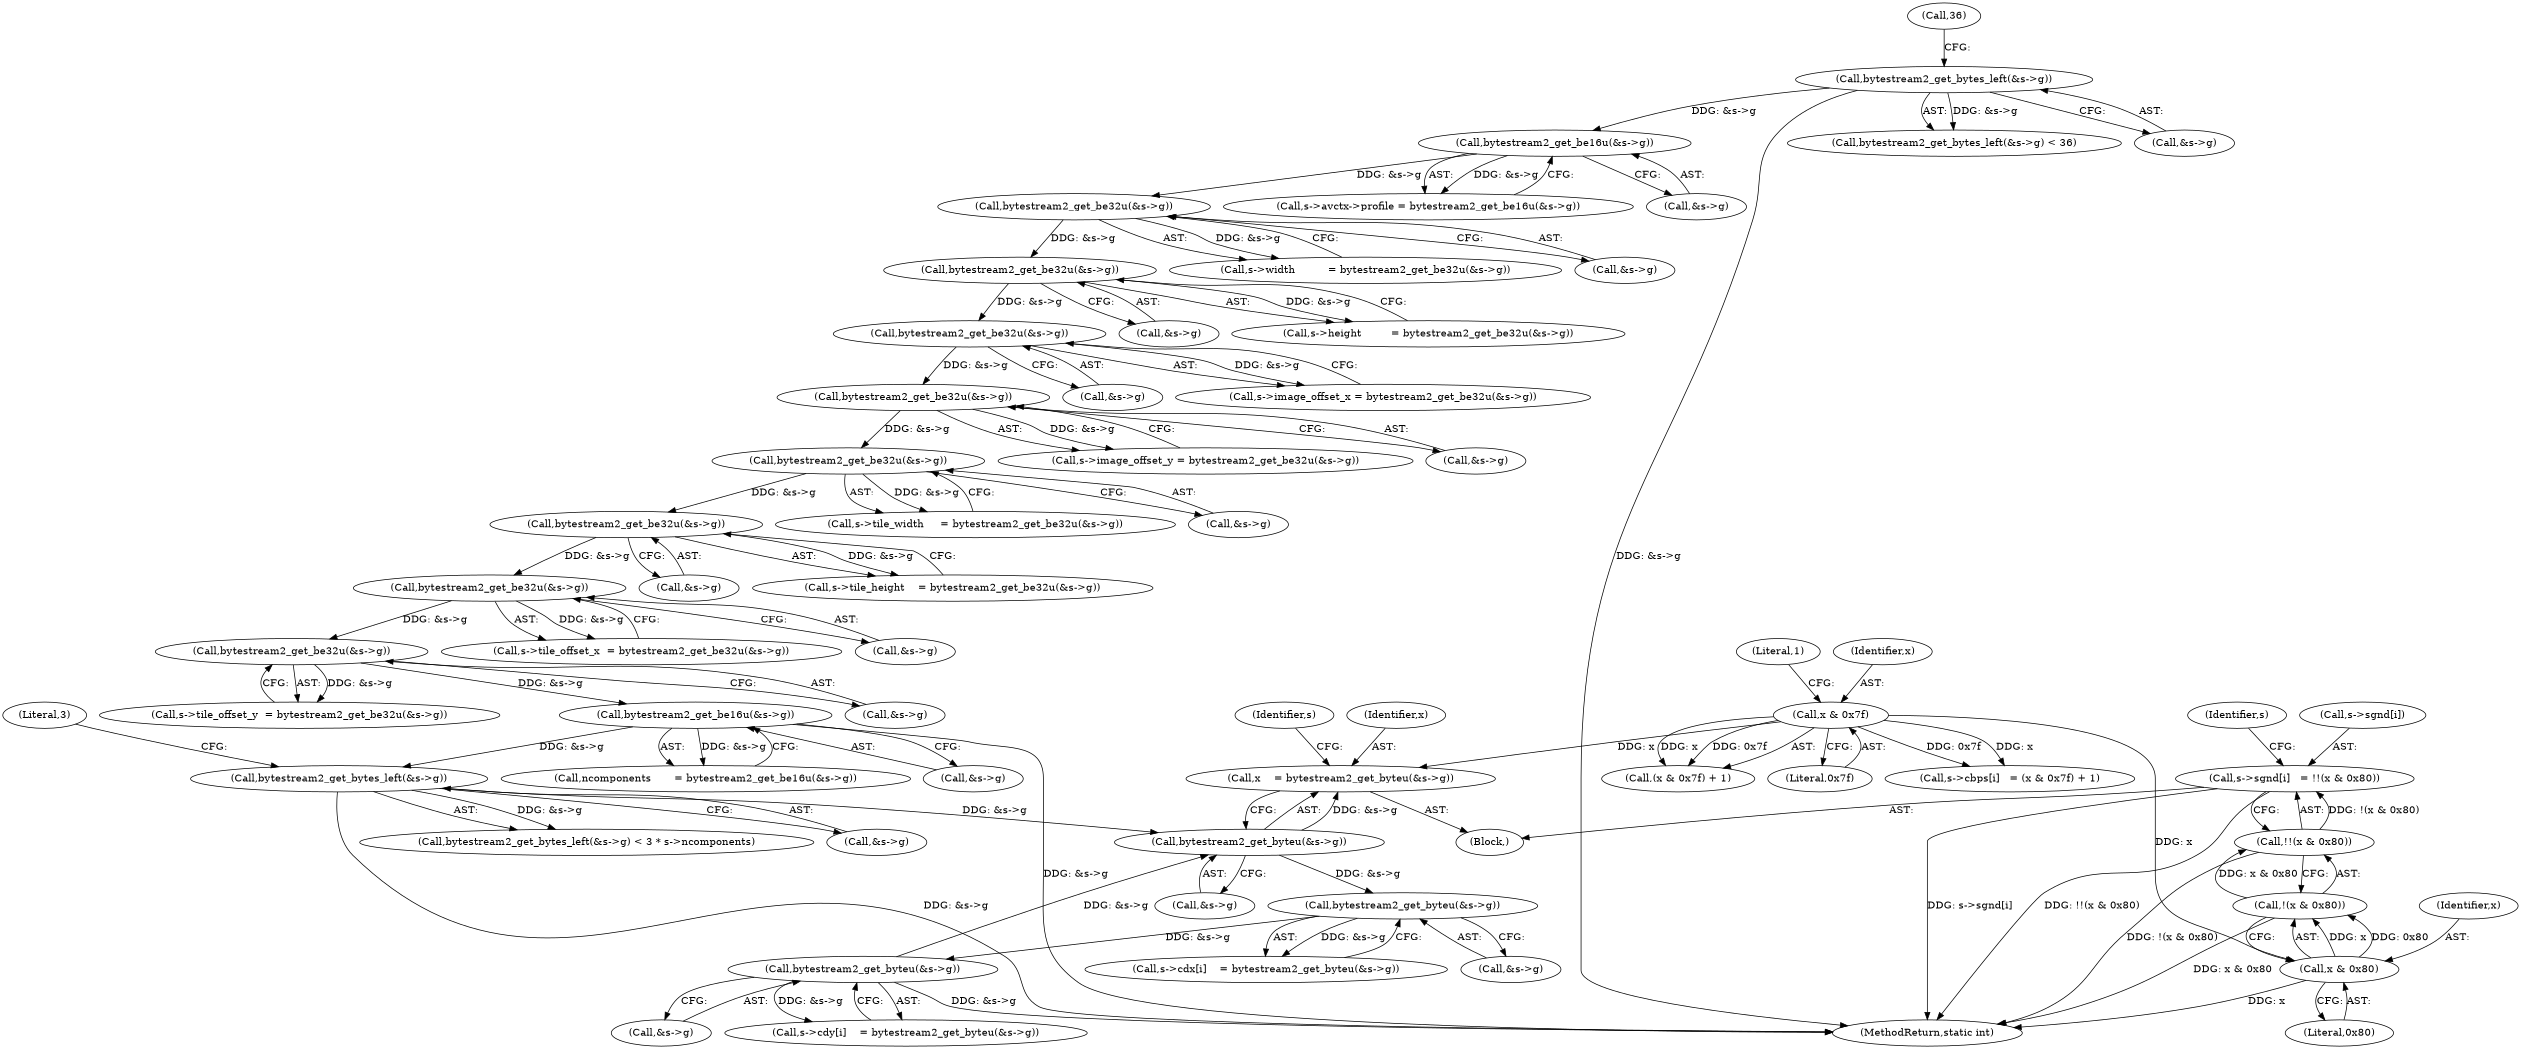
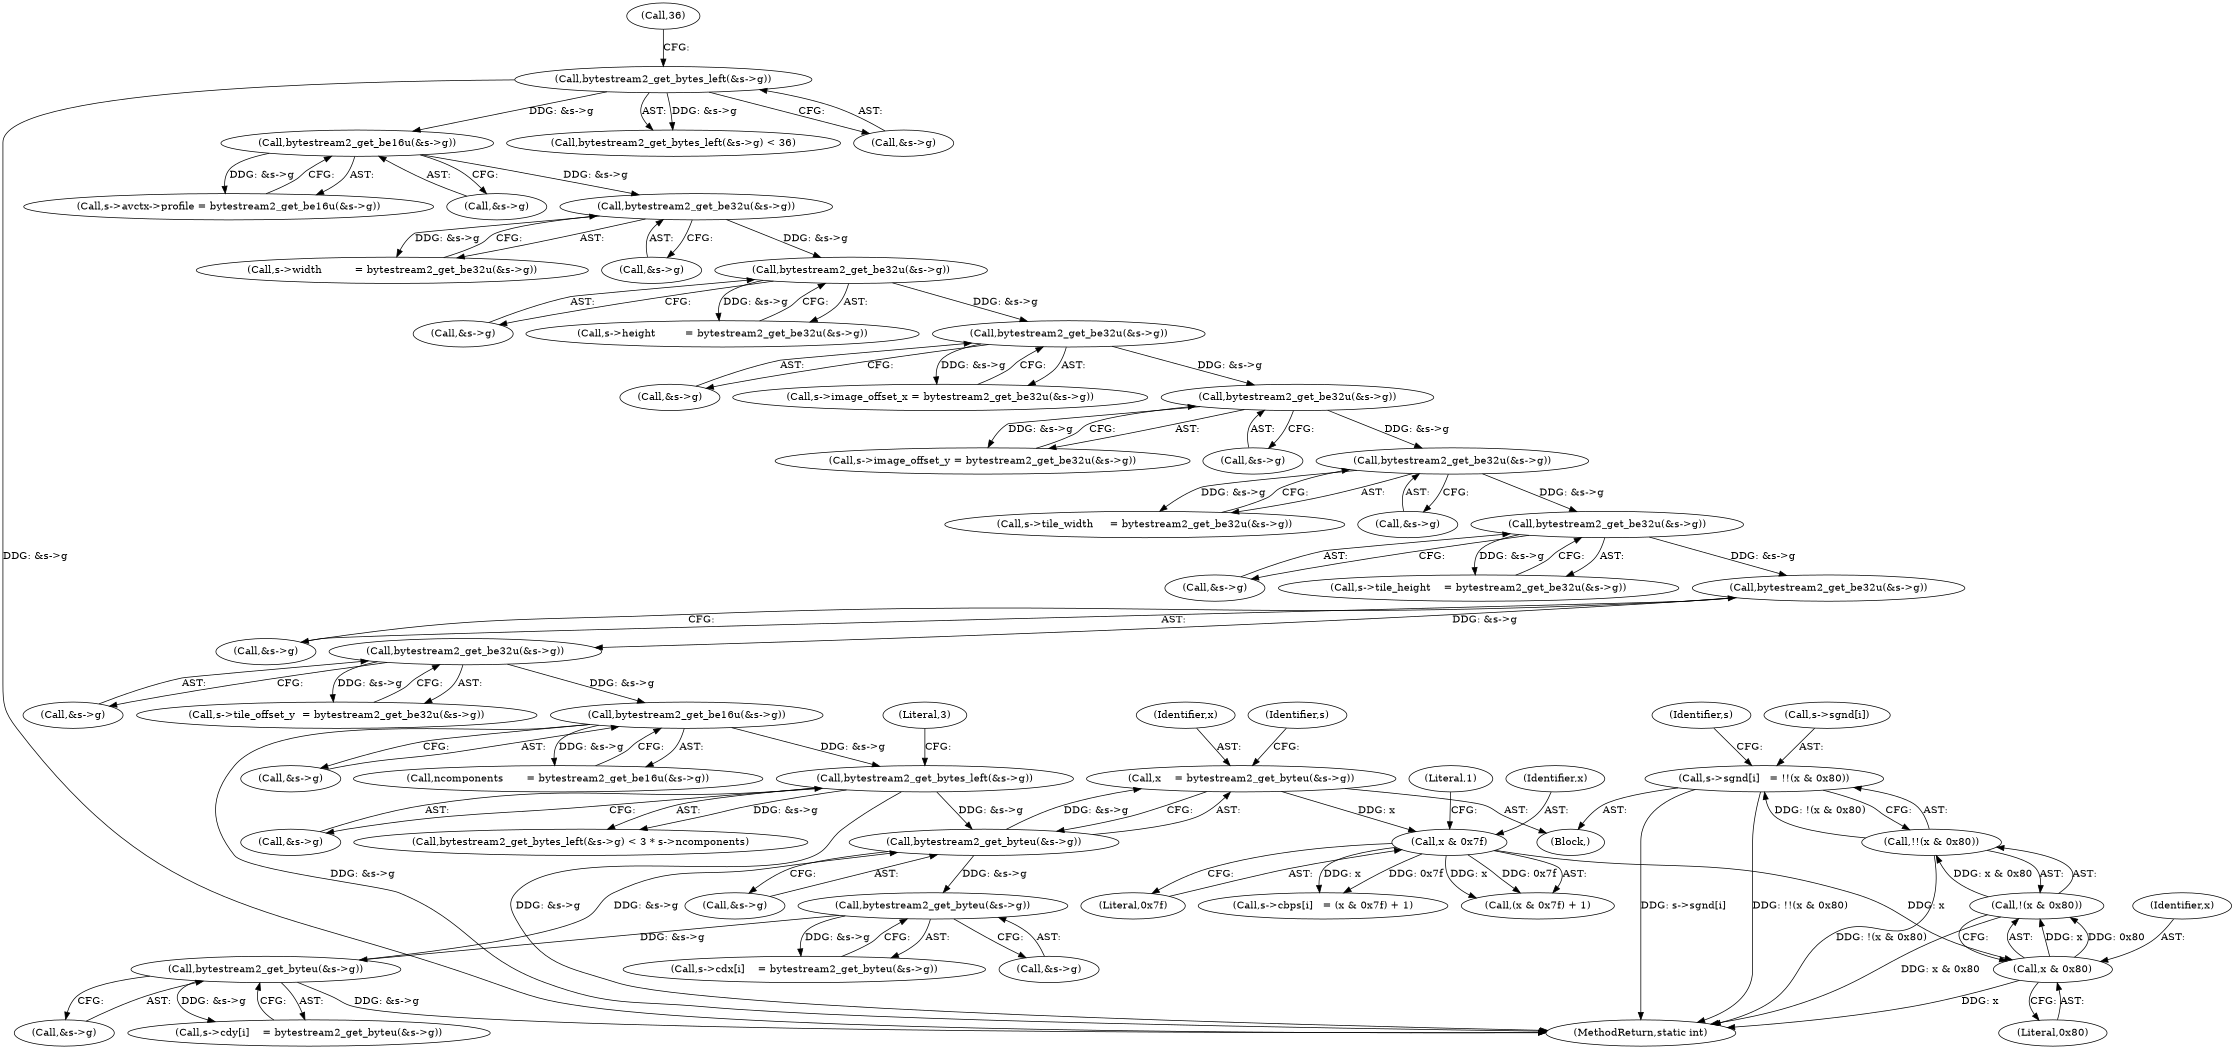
(642, 652) -> none
(1604, 743) -> (1345, 810)
(2317, 874) -> (2054, 874)
